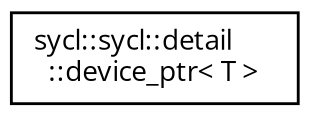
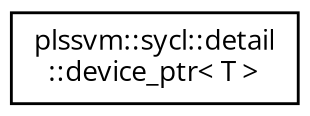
(155, 58) -> (155, 58)
